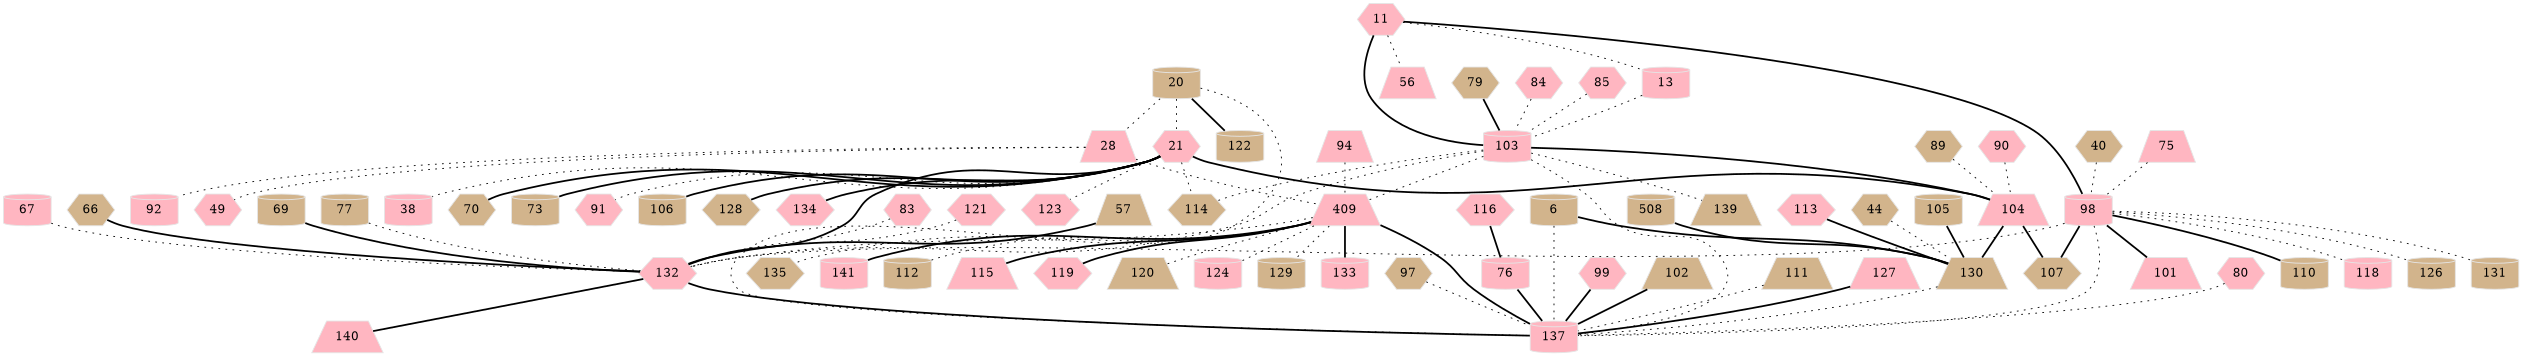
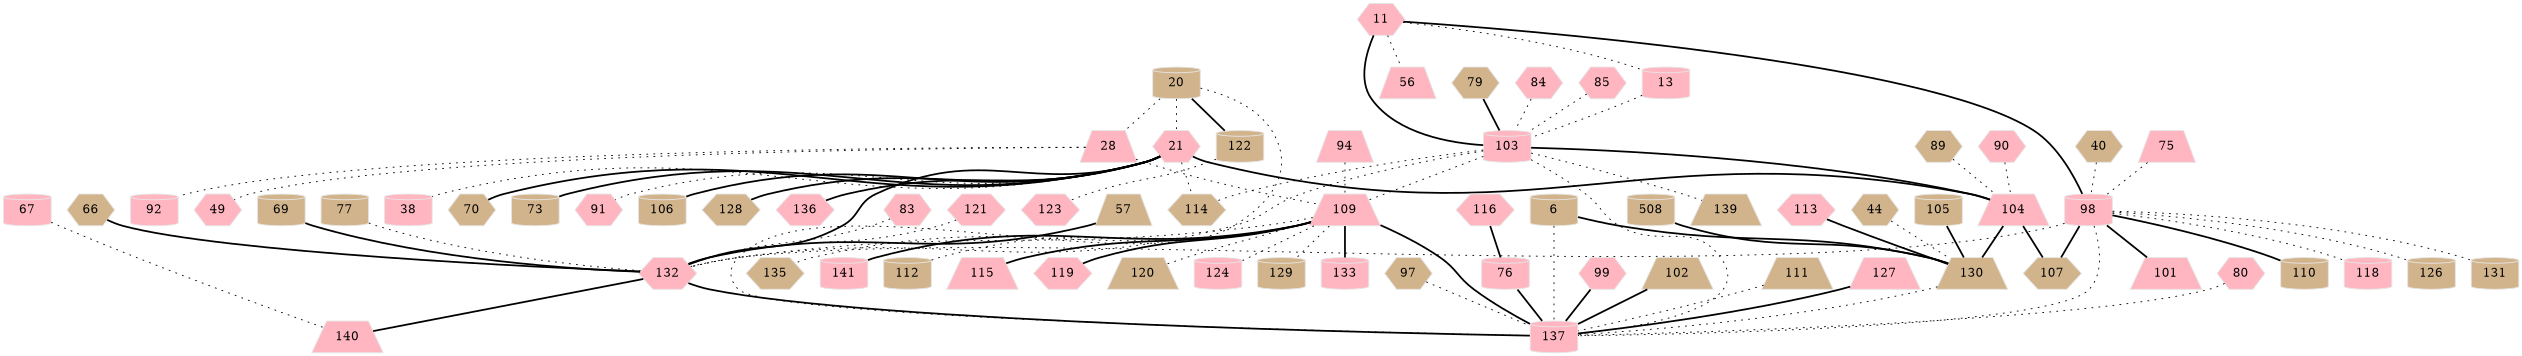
(1115, 177) -> (1143, 180)
(805, 210) -> (805, 210)
(1345, 210) -> (1345, 210)
(271, 253) -> (186, 277)
